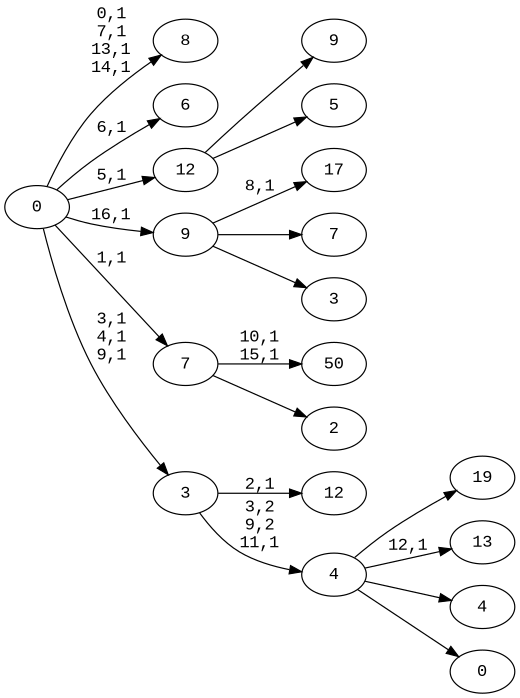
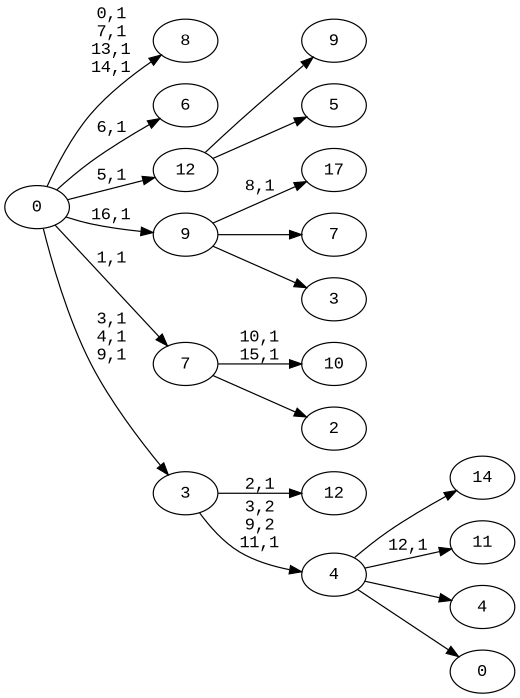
(334, 364) -> (334, 364)
(482, 478) -> (482, 478)
(482, 542) -> (482, 542)
